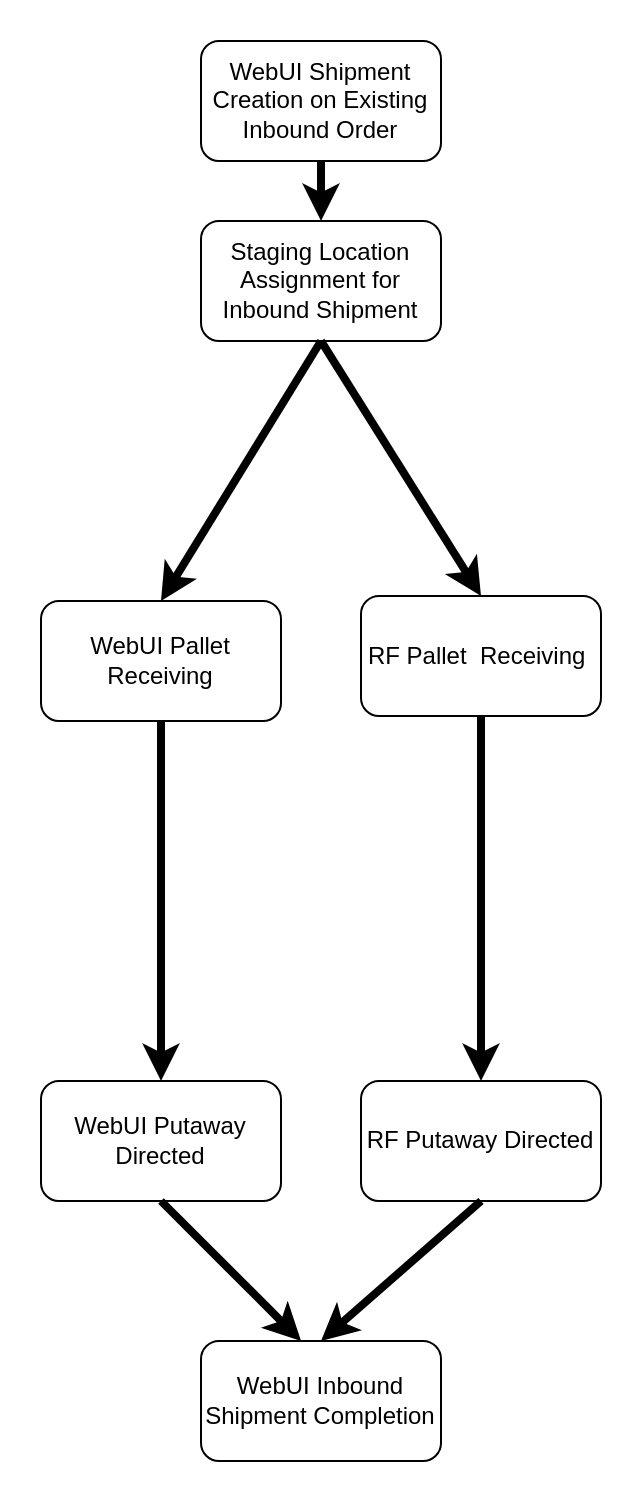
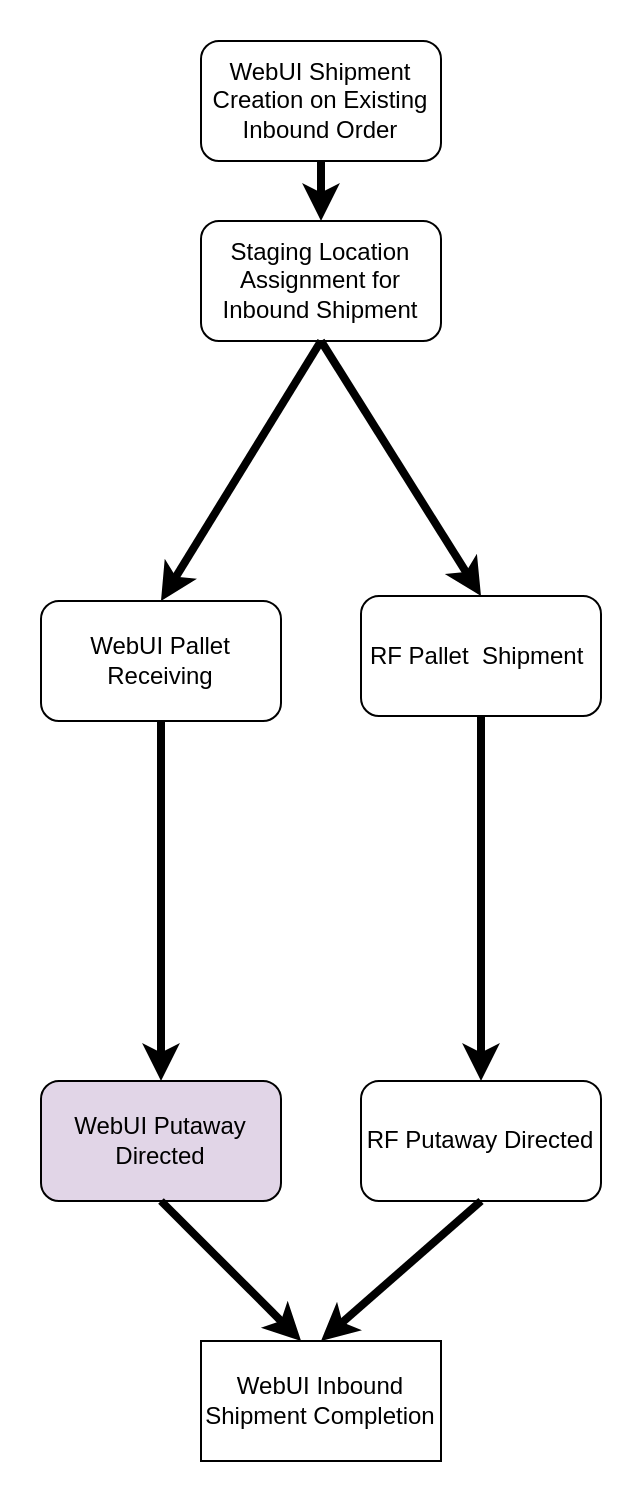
(481, 657) -> (481, 657)
(161, 1141) -> (161, 1141)
(321, 1401) -> (321, 1401)
